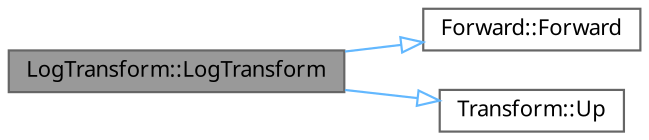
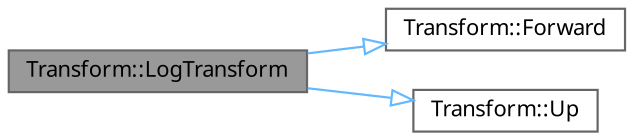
(532, 30) -> (505, 30)
(177, 71) -> (158, 71)
